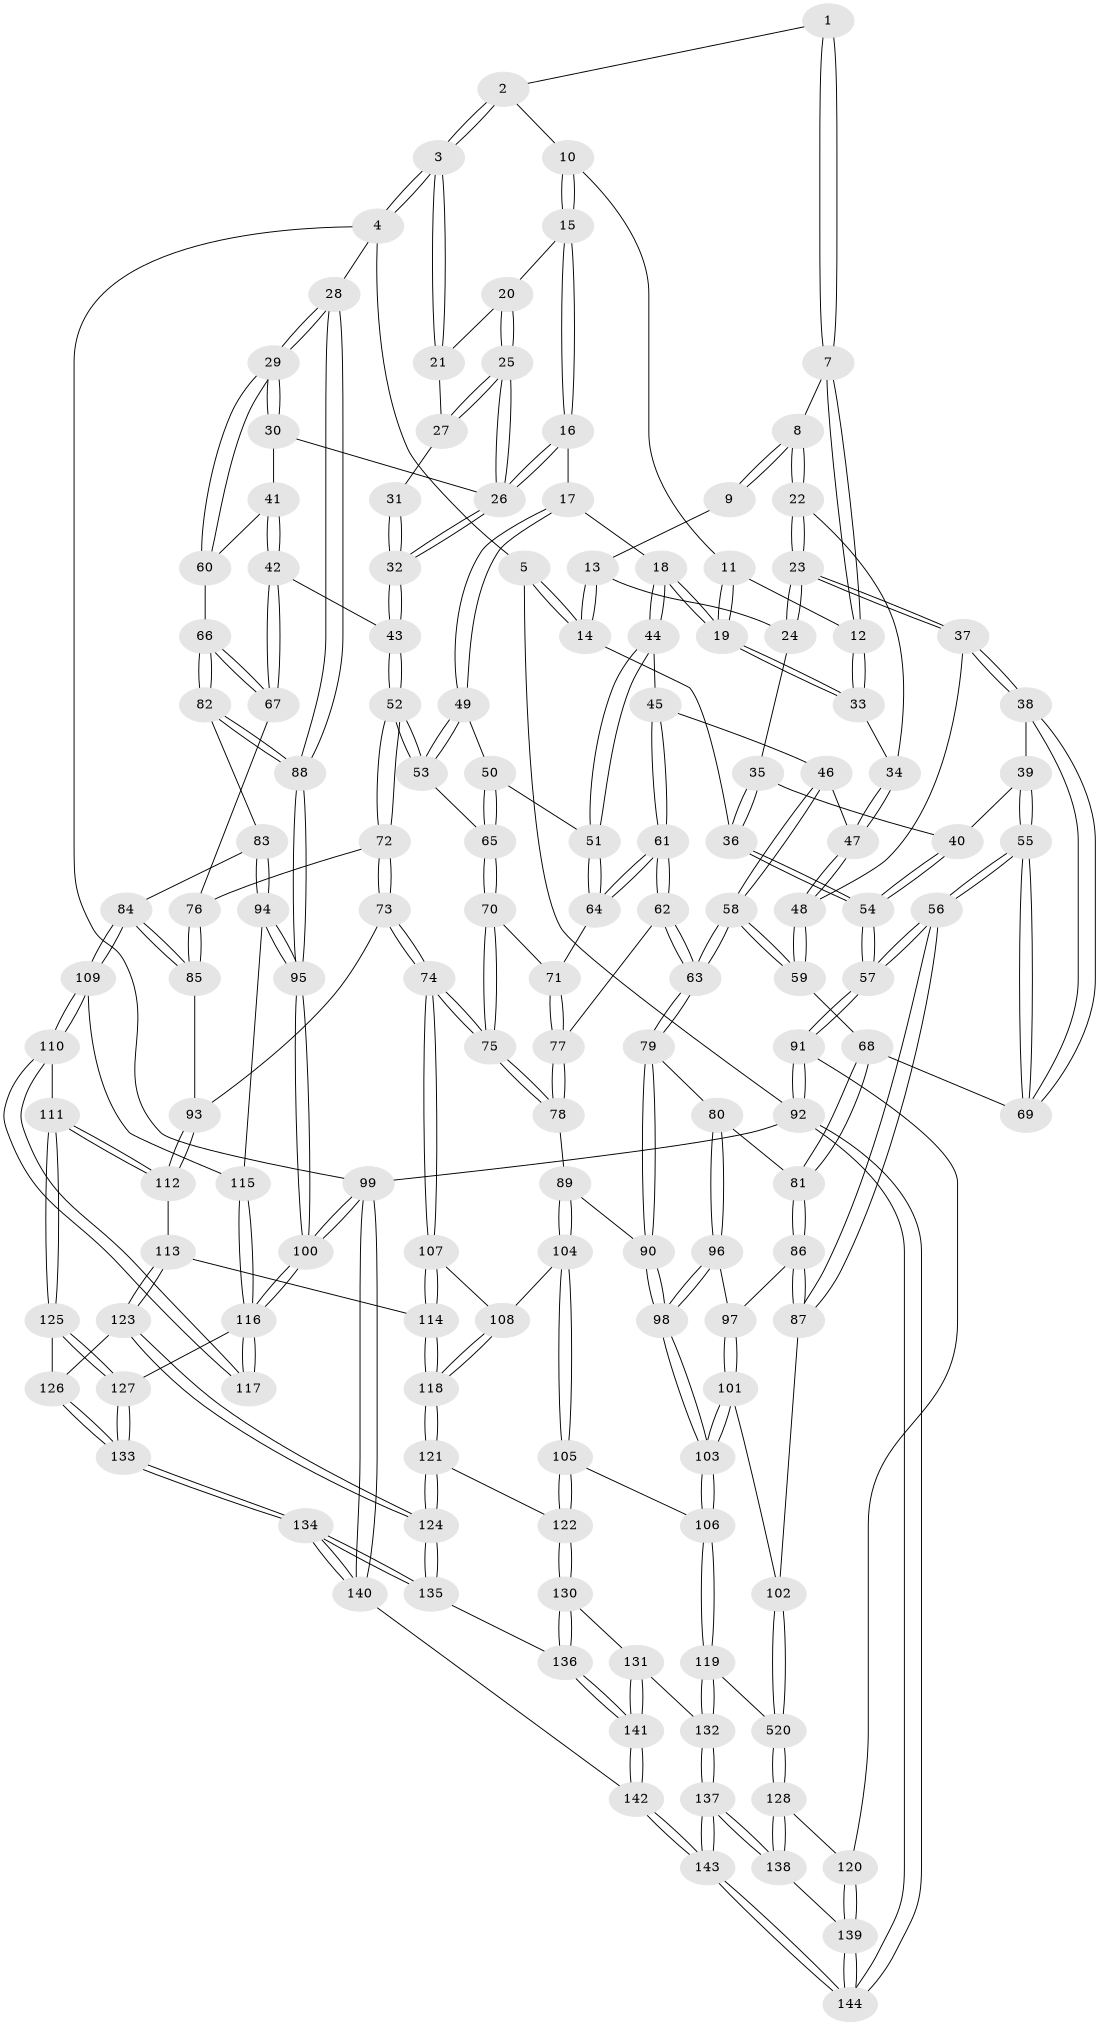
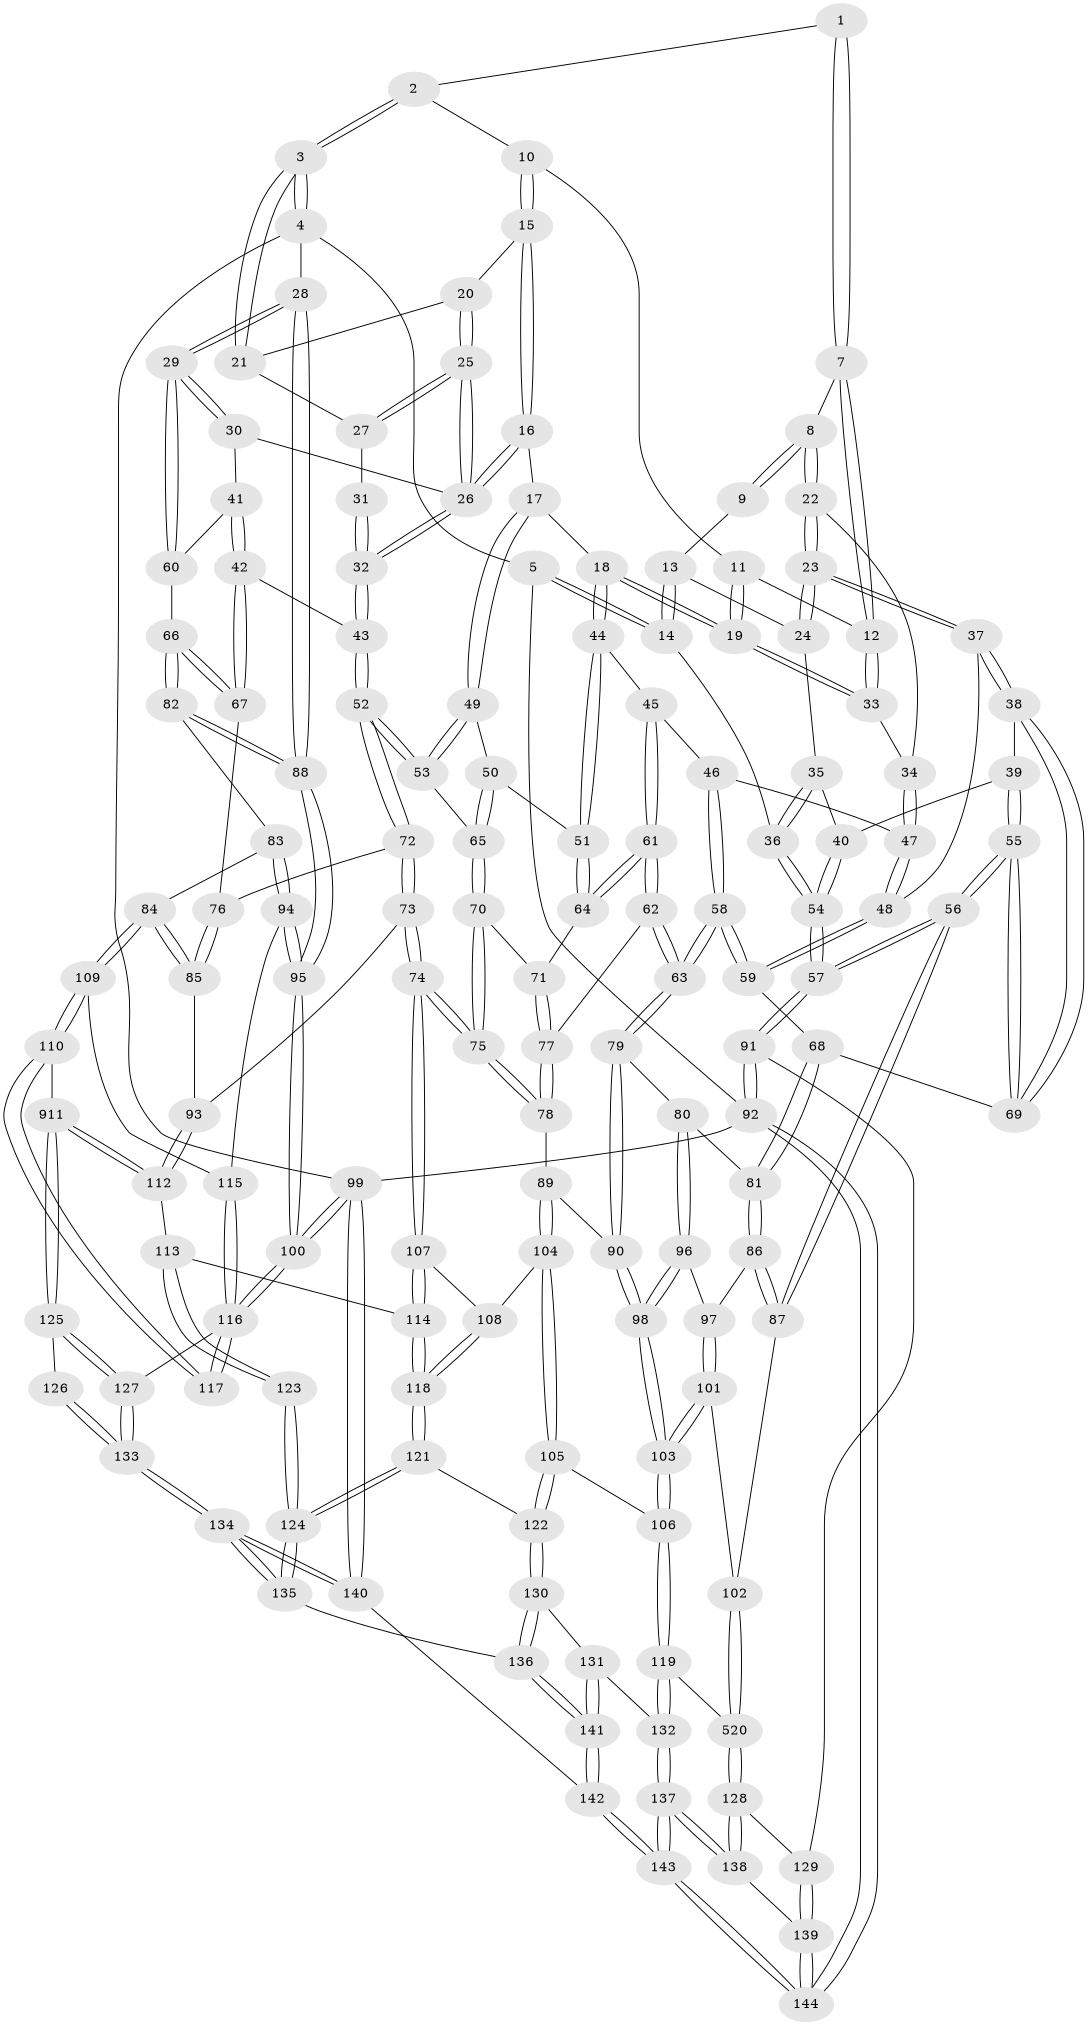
(52, 1115) -> (52, 1115)
(80, 1362) -> none
(850, 1868) -> (806, 1868)
